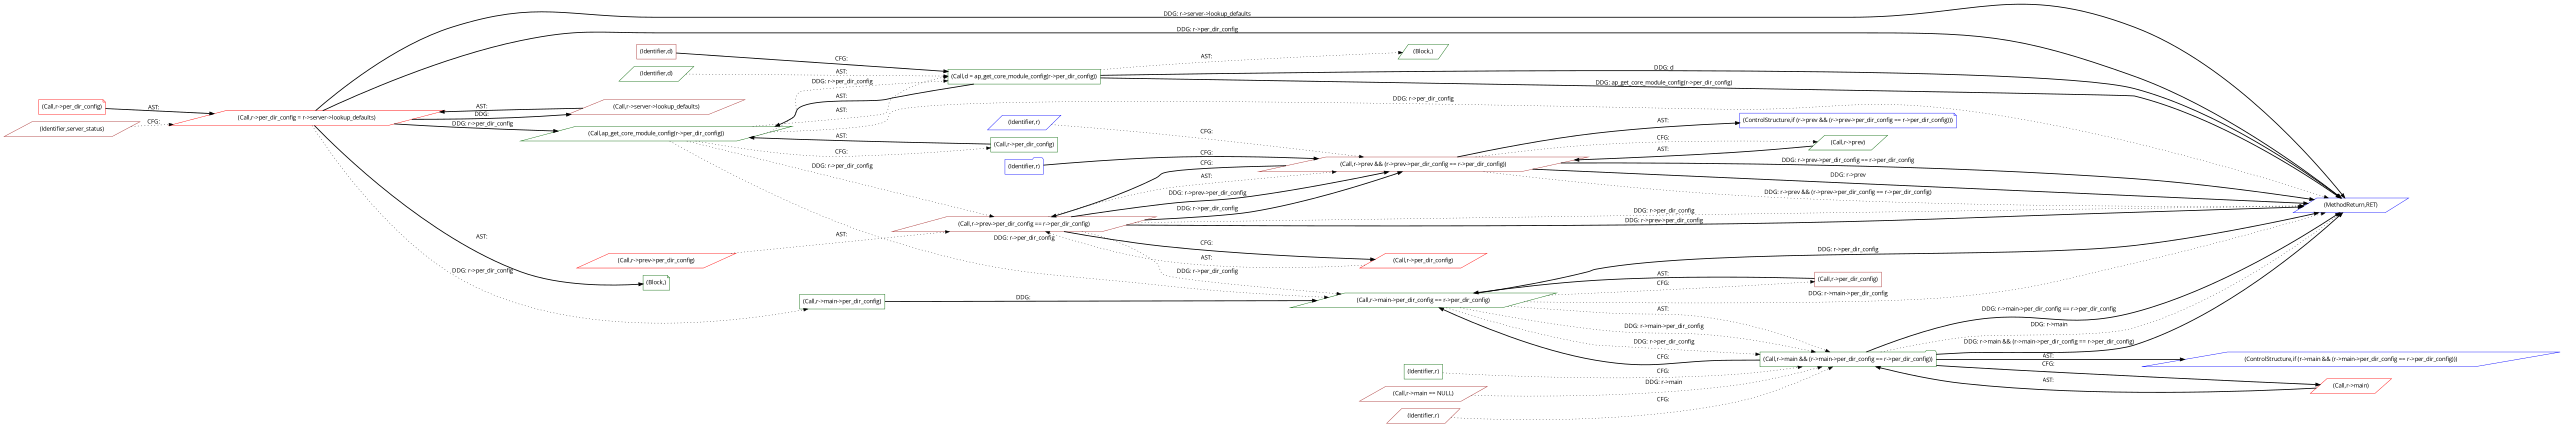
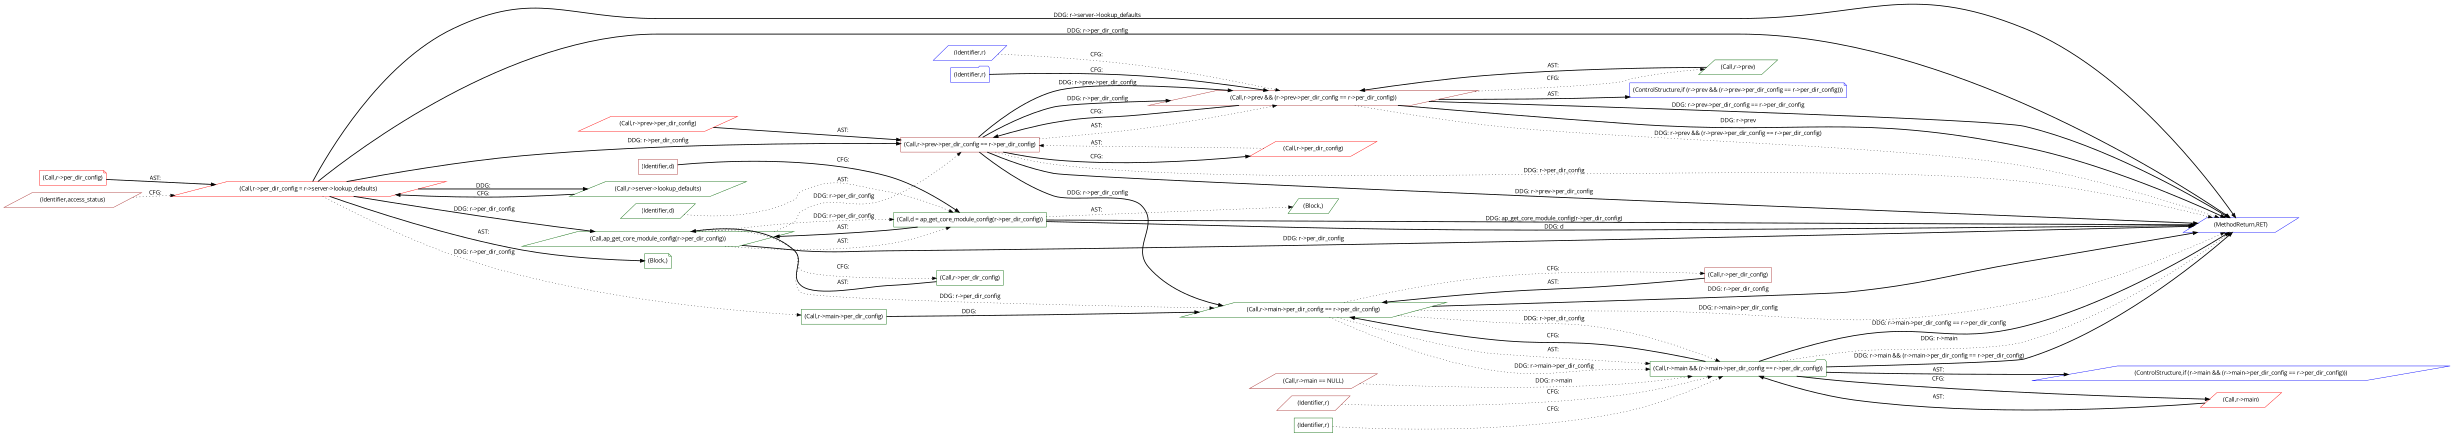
(1550, 106) -> (1465, 242)
(483, 107) -> (484, 194)
(656, 107) -> (658, 189)
(72, 129) -> (73, 200)
none -> (620, 149)
(1024, 224) -> (970, 145)
(838, 243) -> (805, 134)
(1202, 281) -> (1128, 200)
